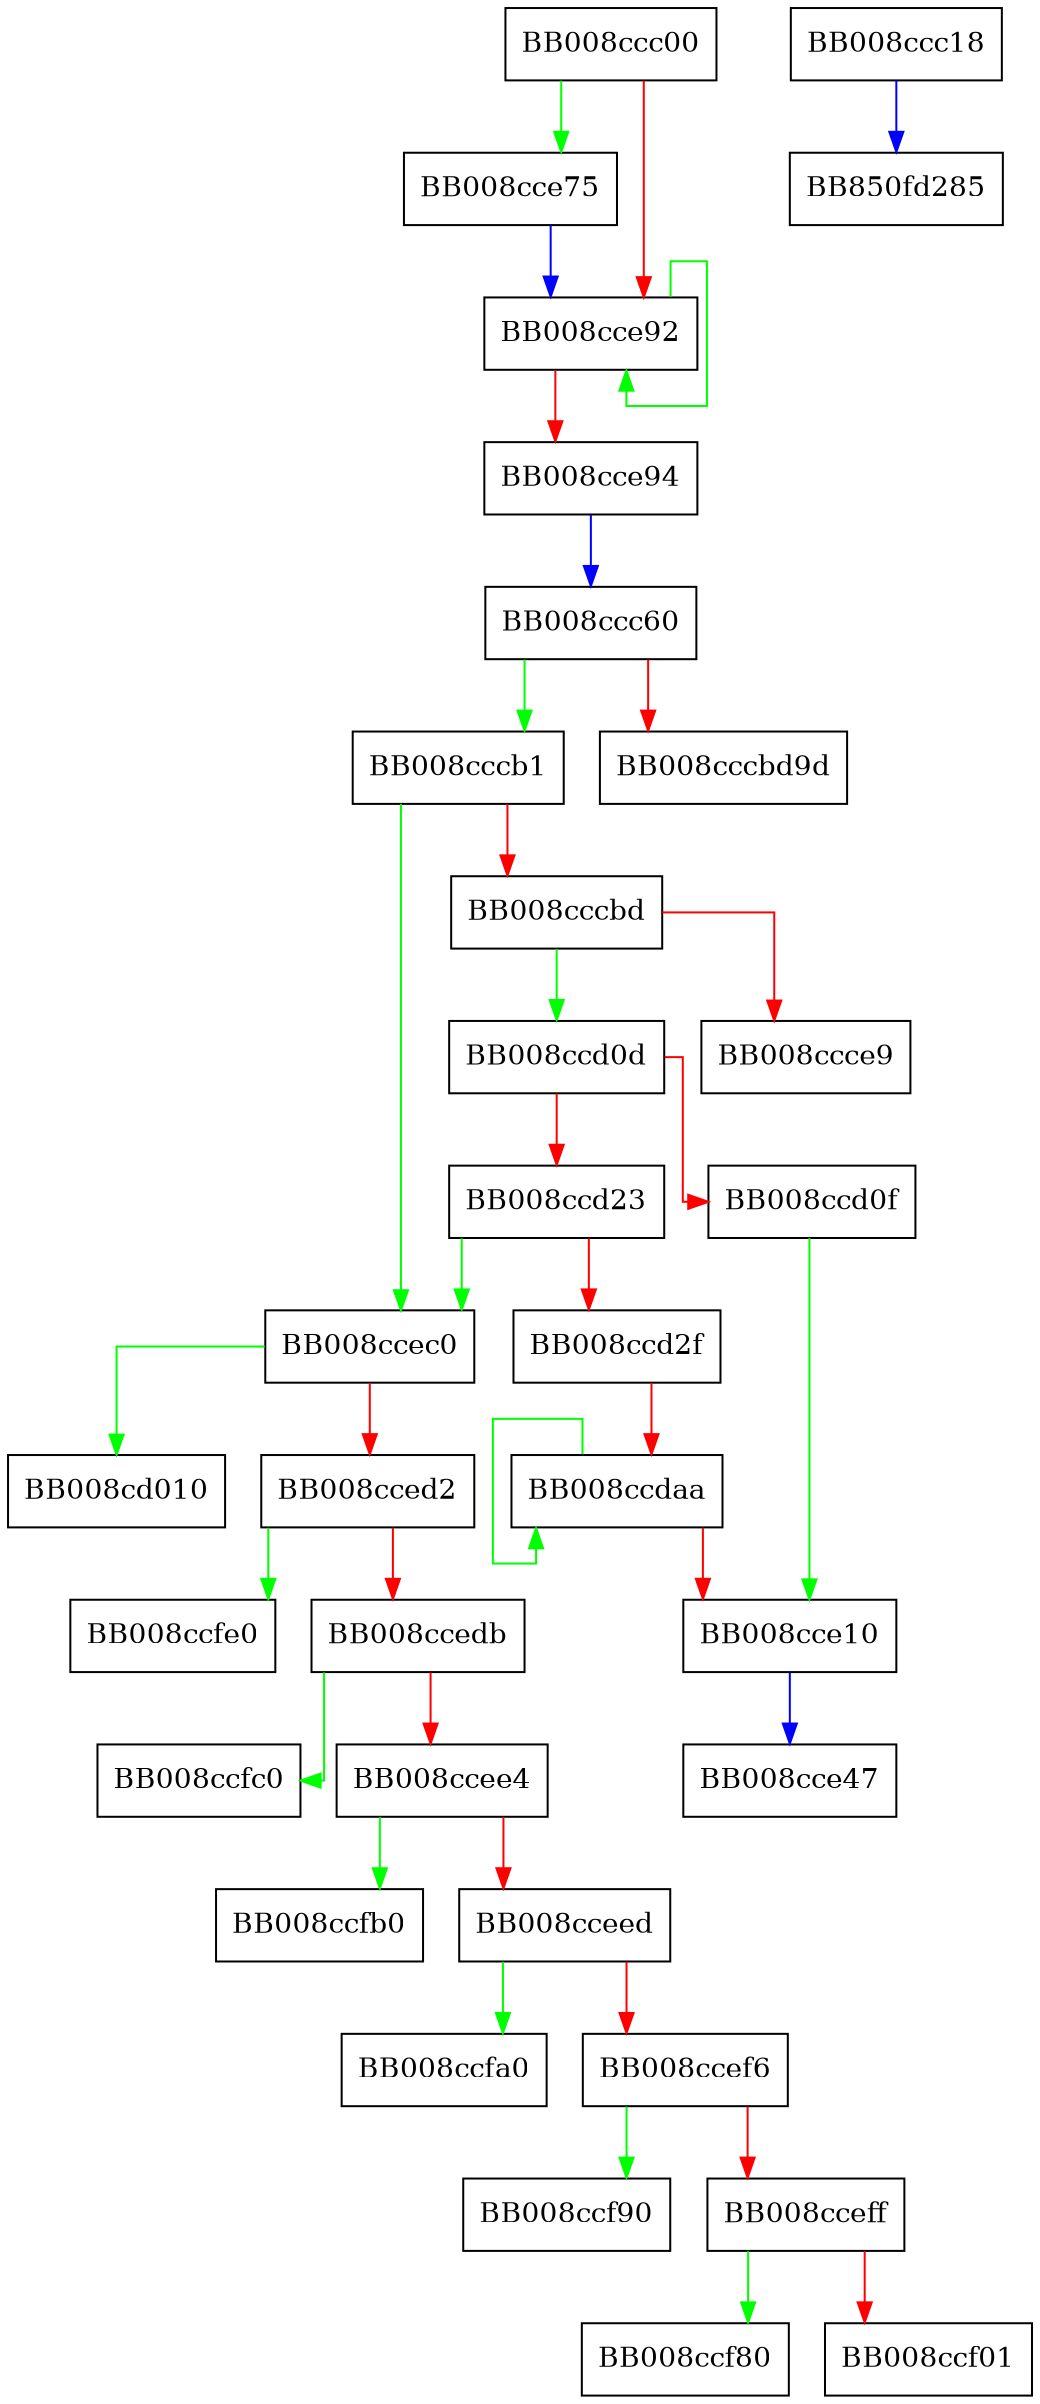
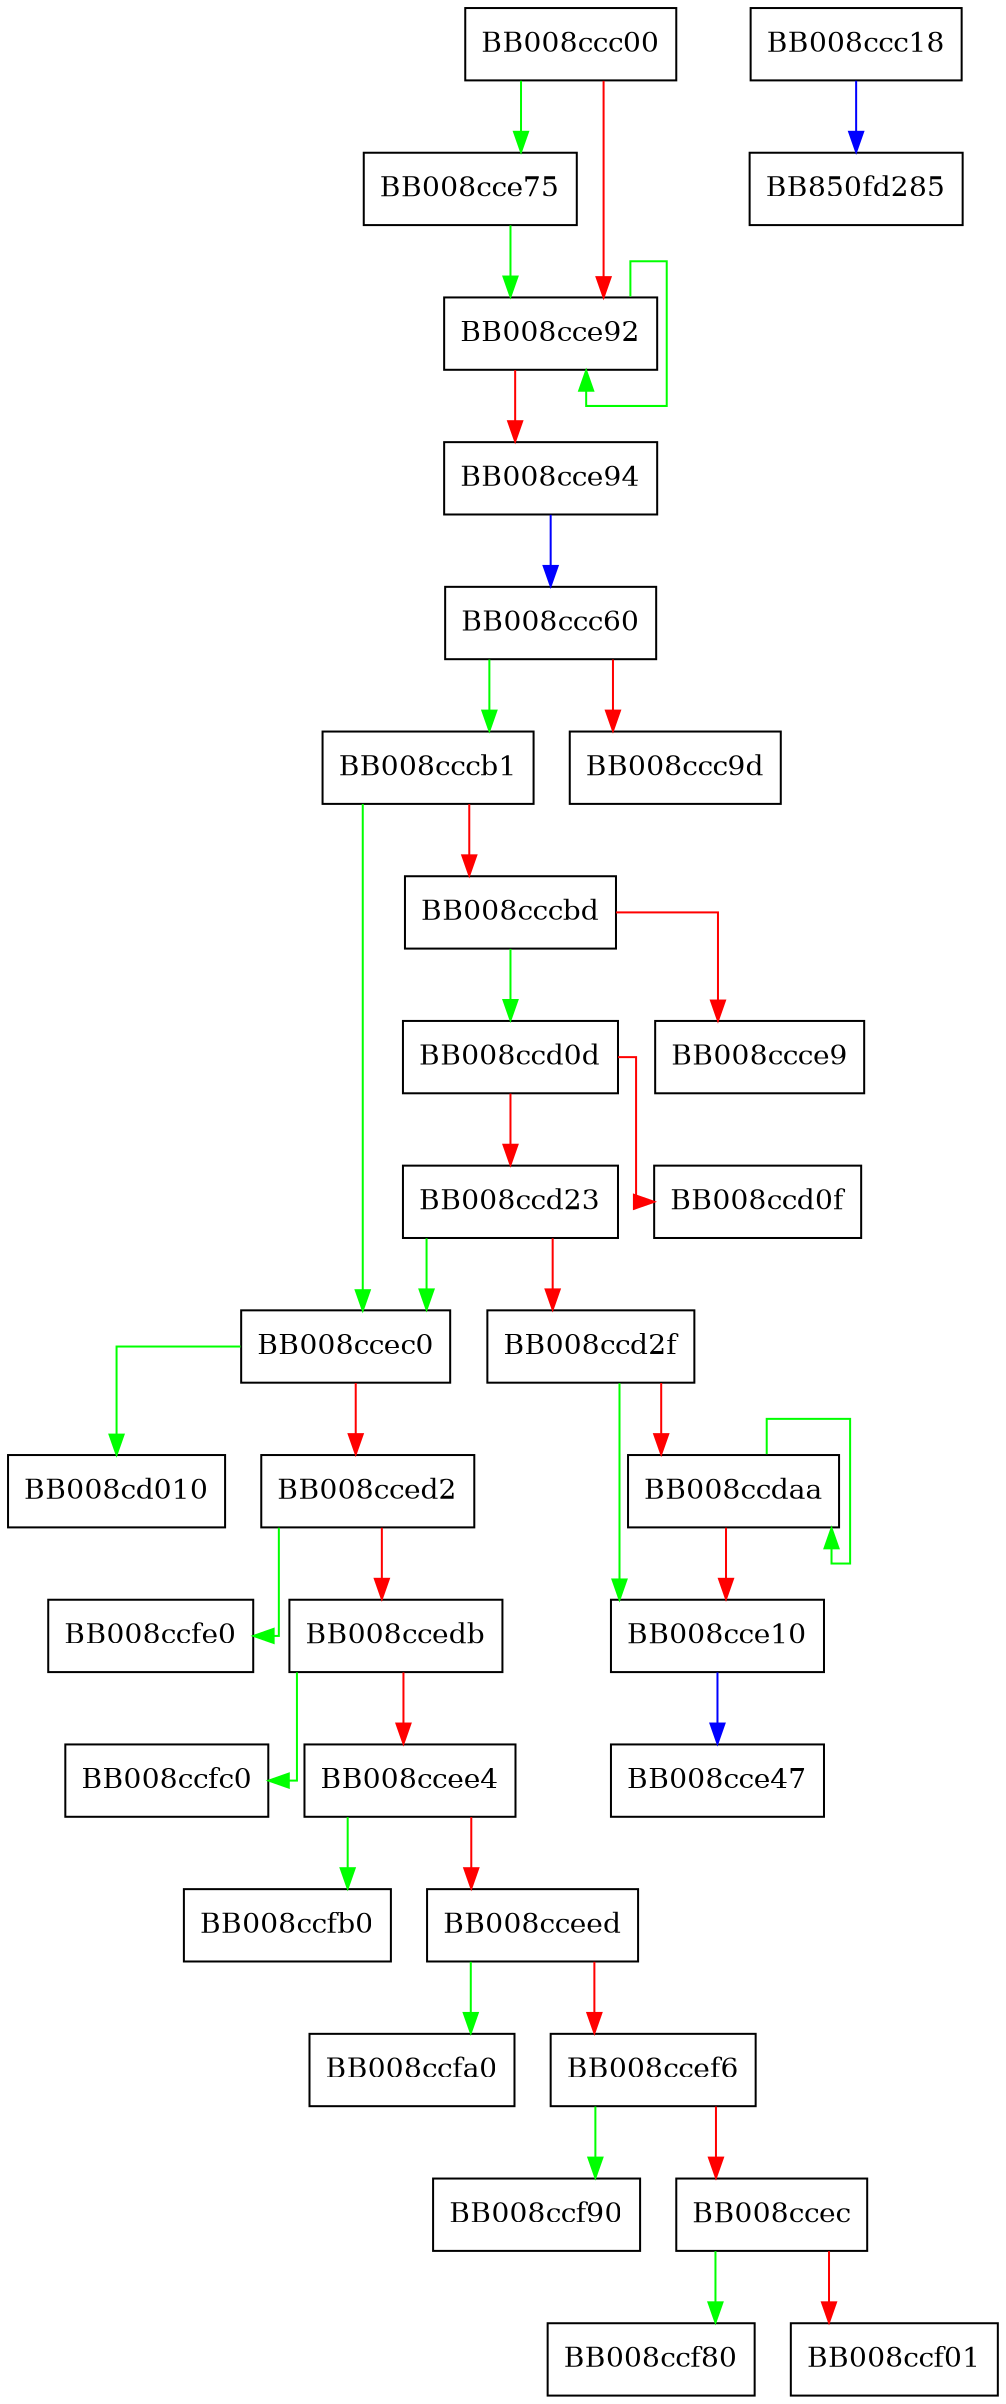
(551, 251) -> (510, 251)
(723, 768) -> (675, 768)
(809, 1409) -> (619, 1481)
(806, 2215) -> (772, 2215)
